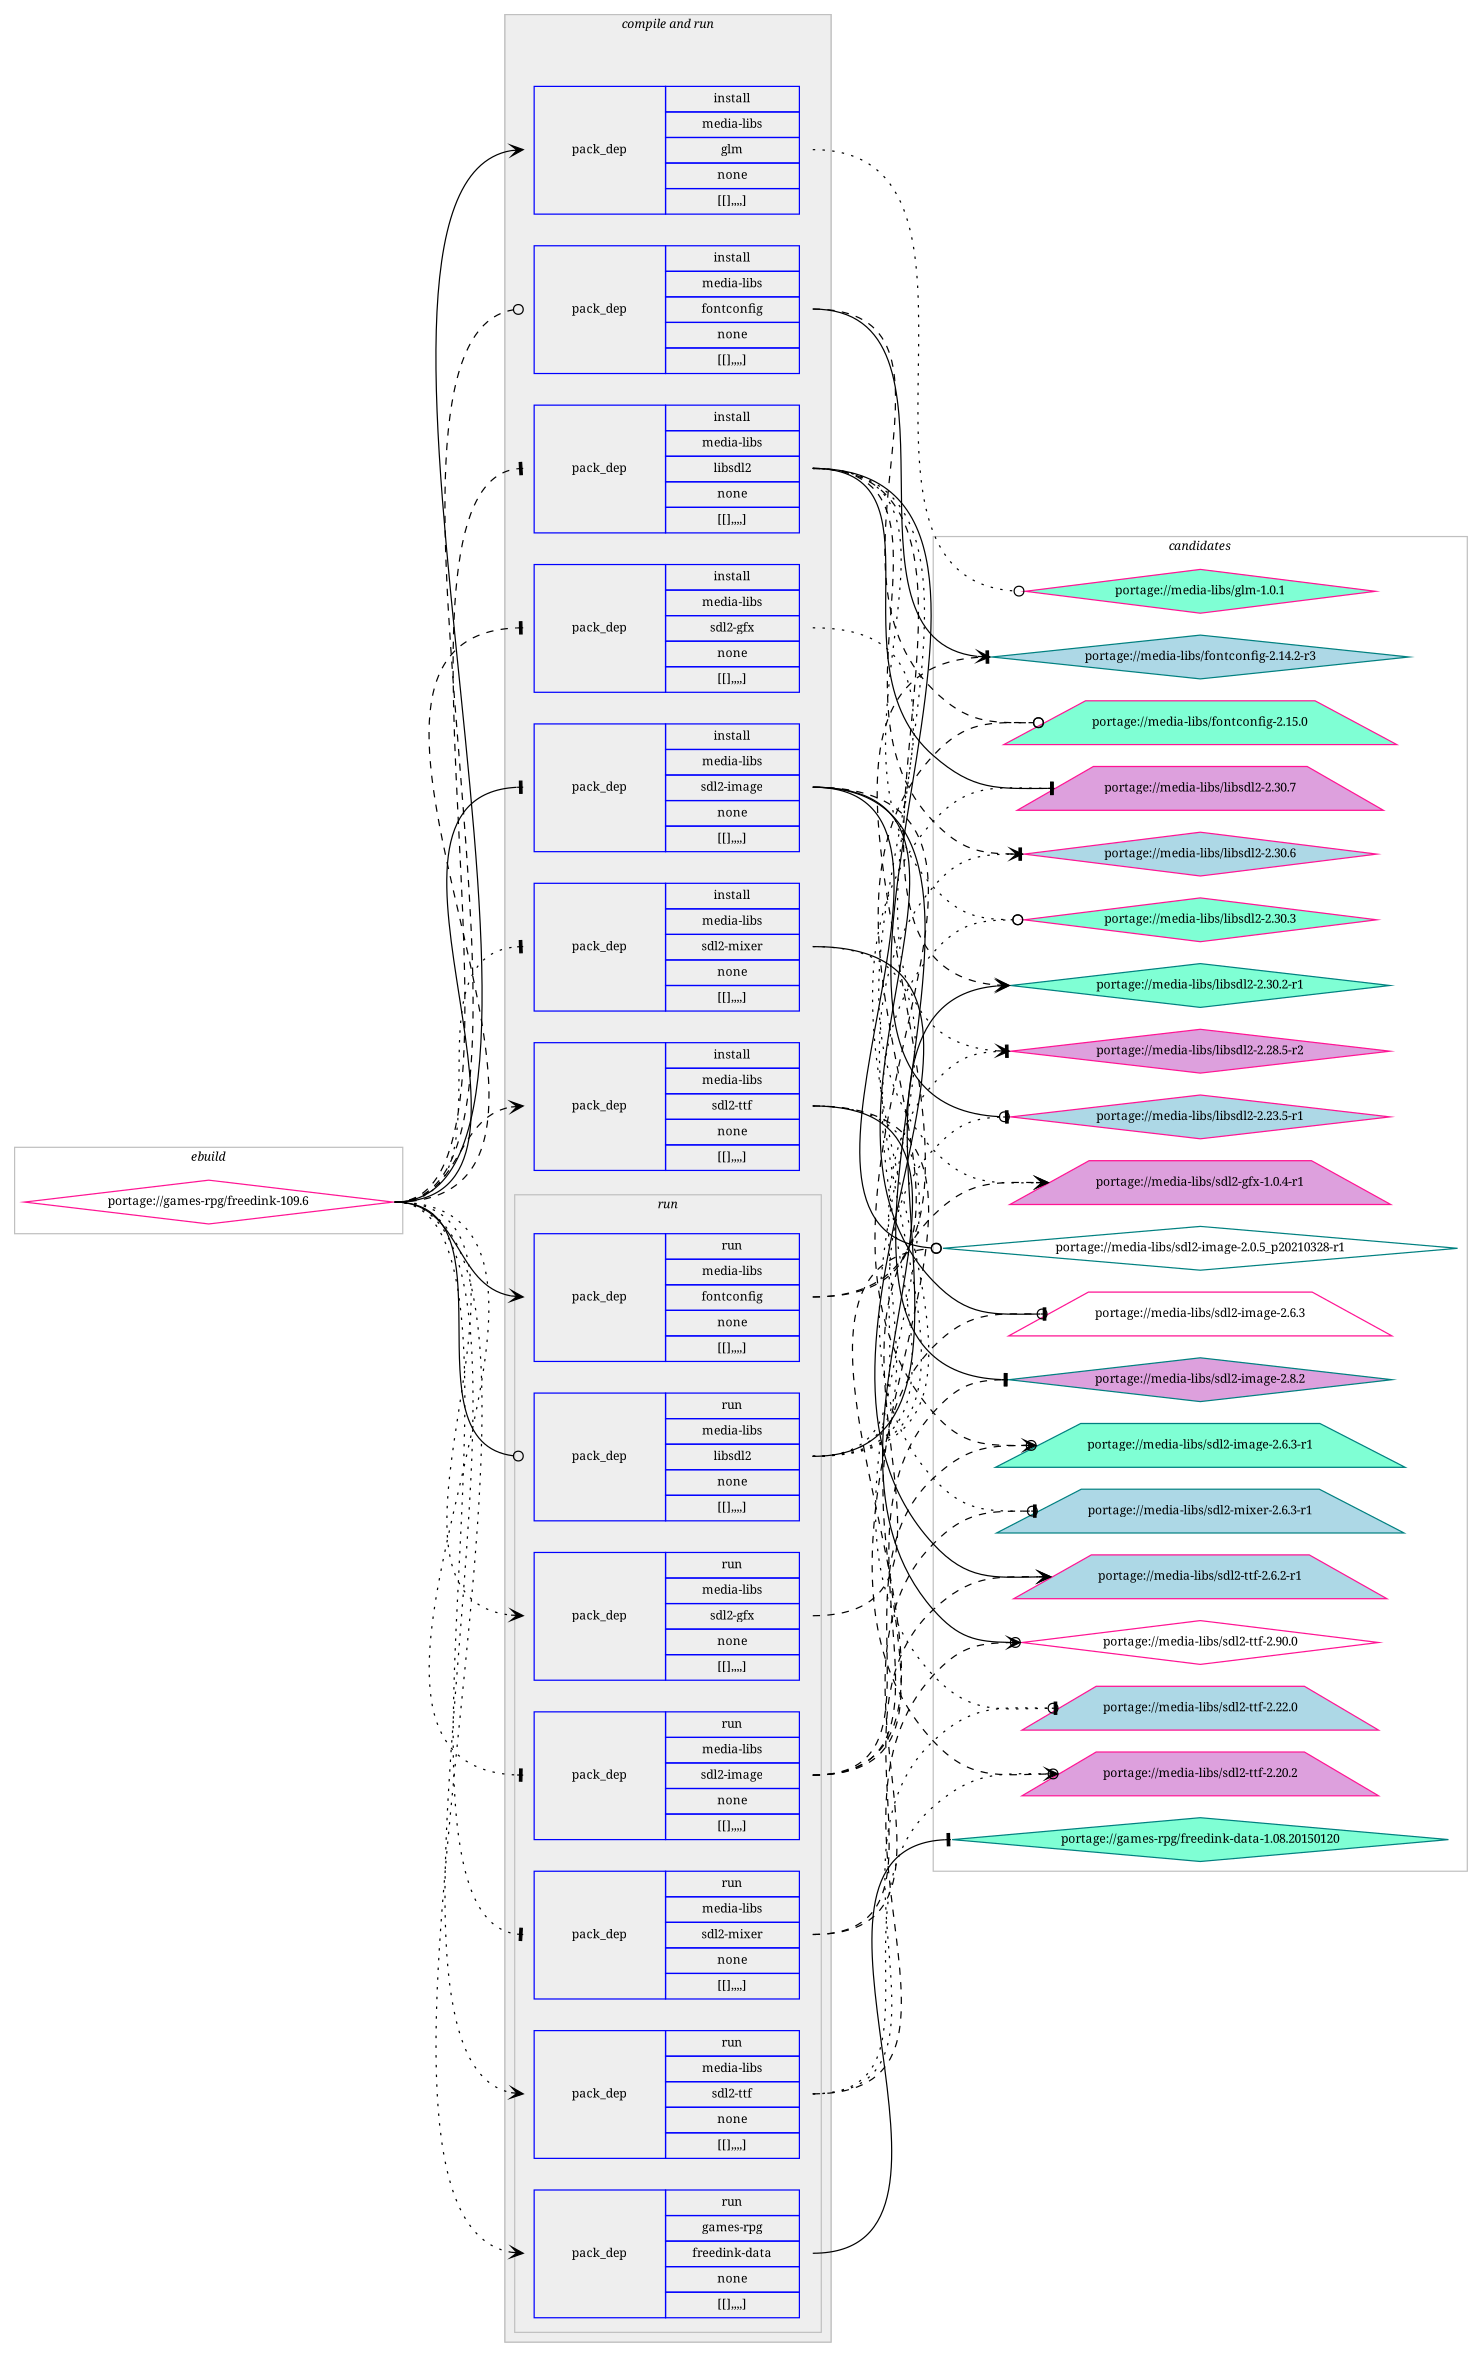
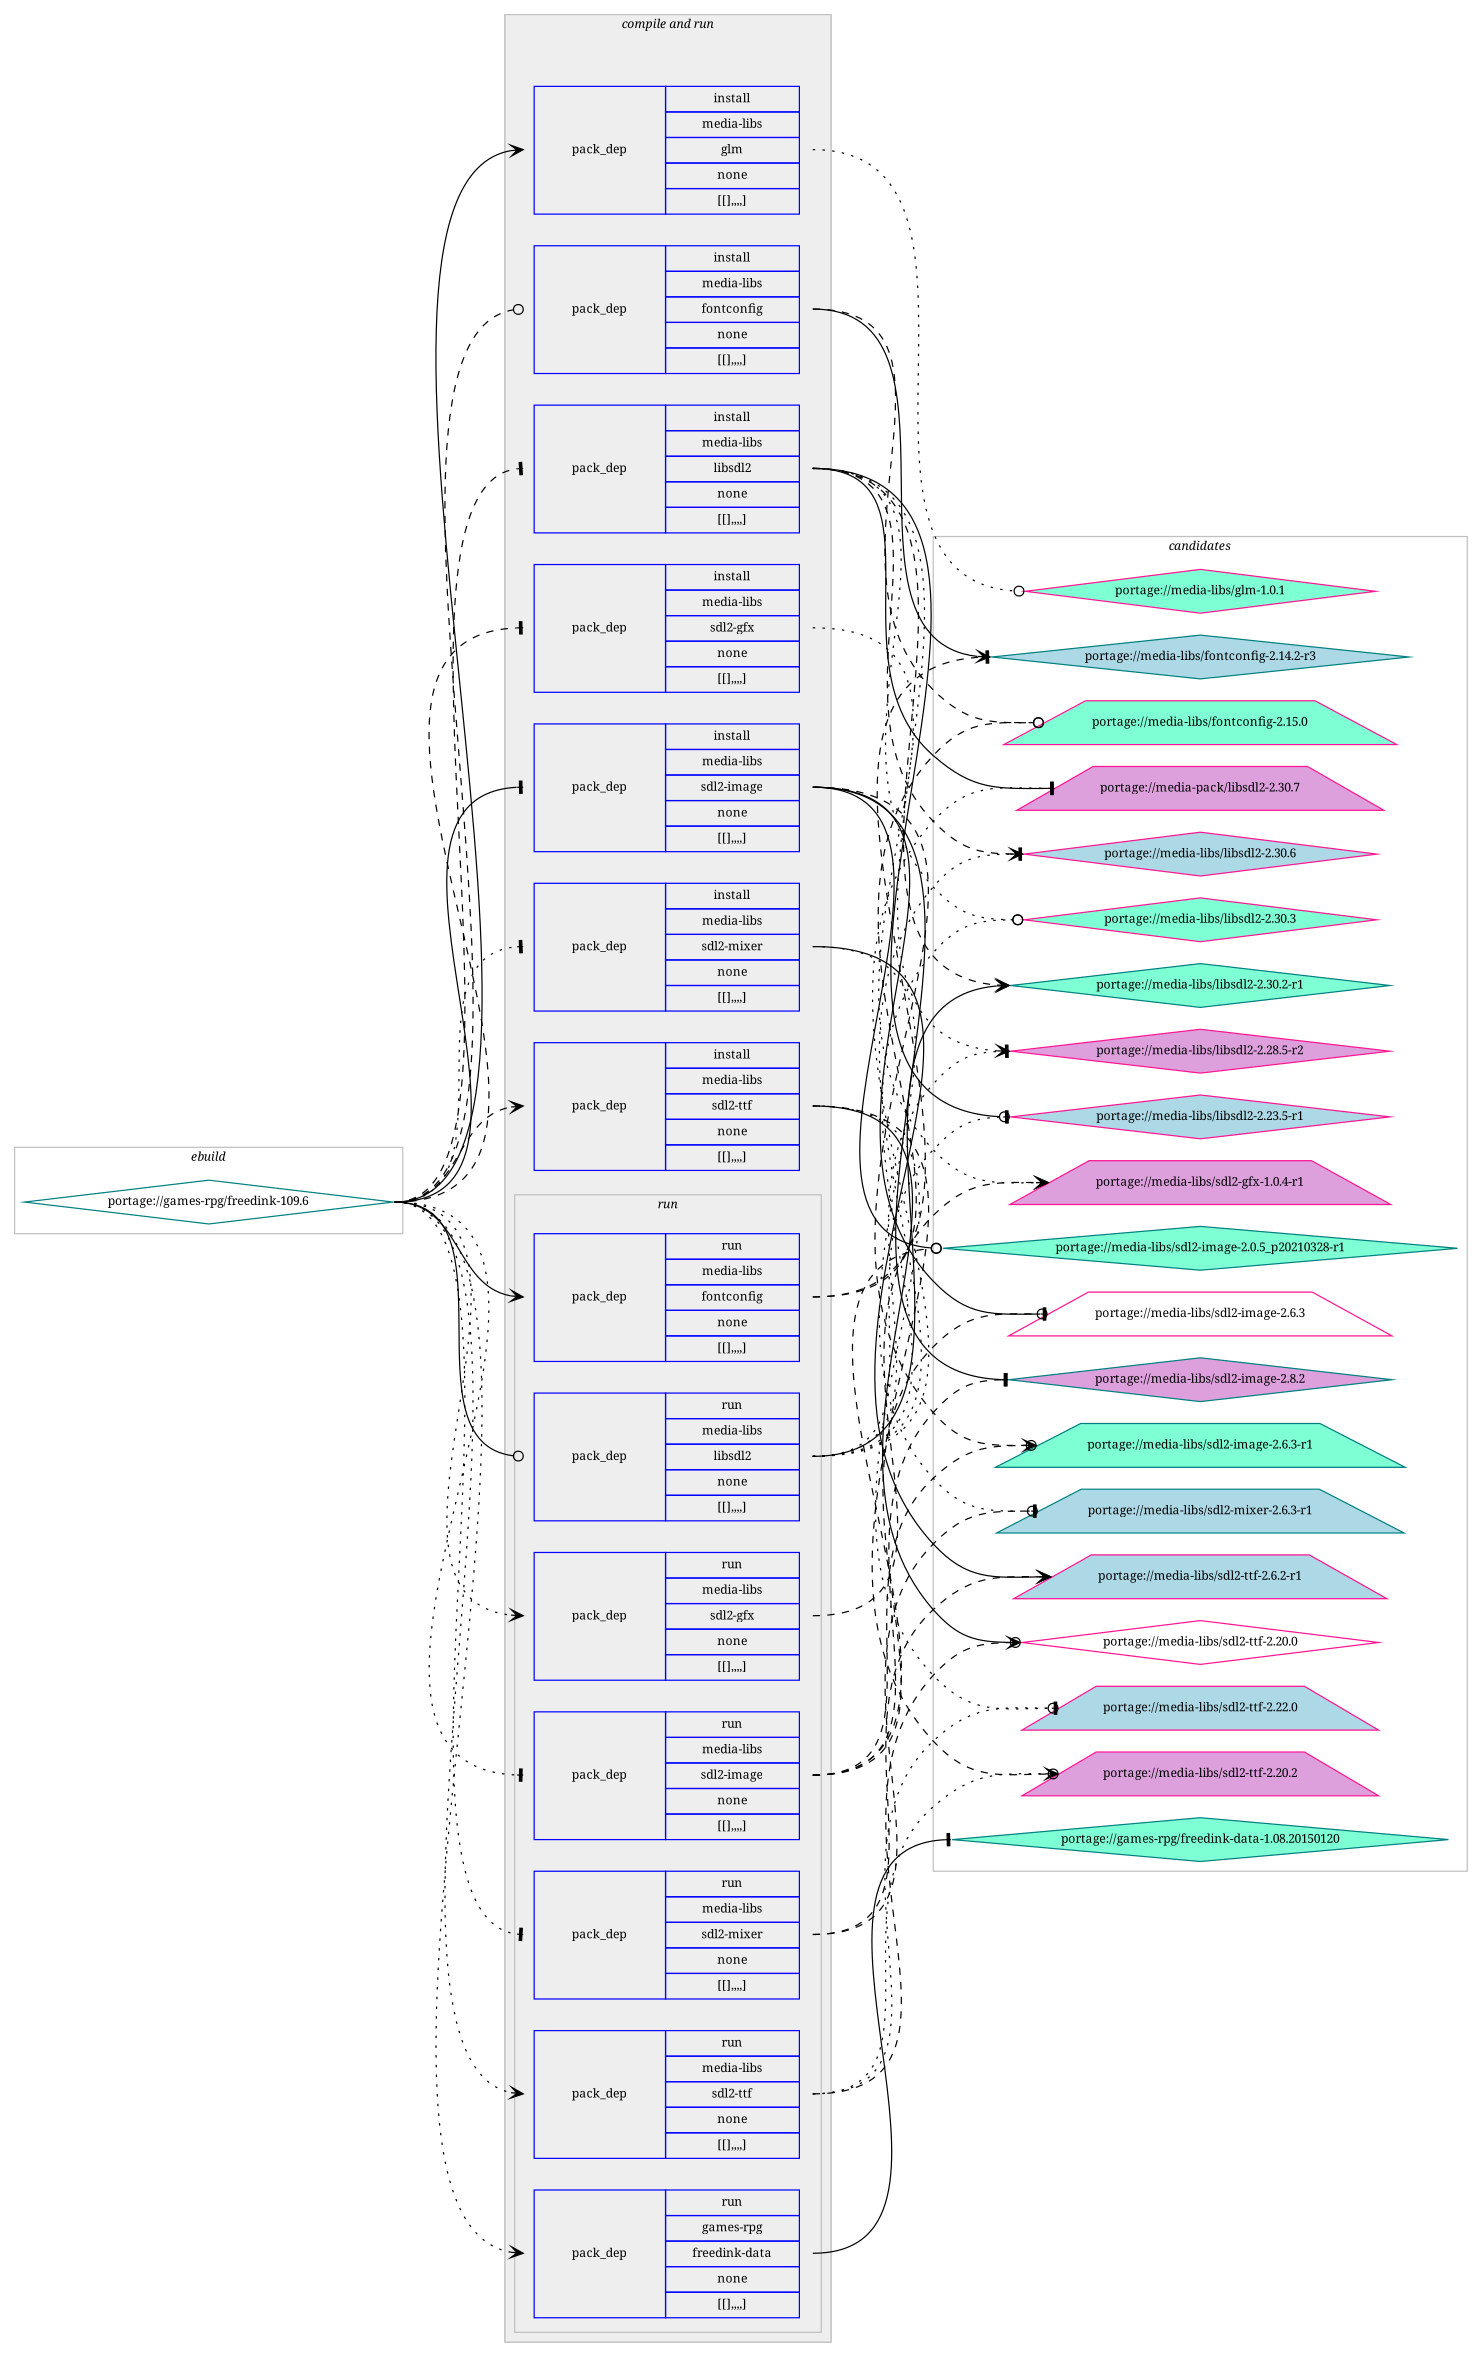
(1200, 788) -> (1200, 788)
(209, 1202) -> (209, 1202)
(1200, 1248) -> (1200, 1248)
(1200, 1642) -> (1200, 1642)
